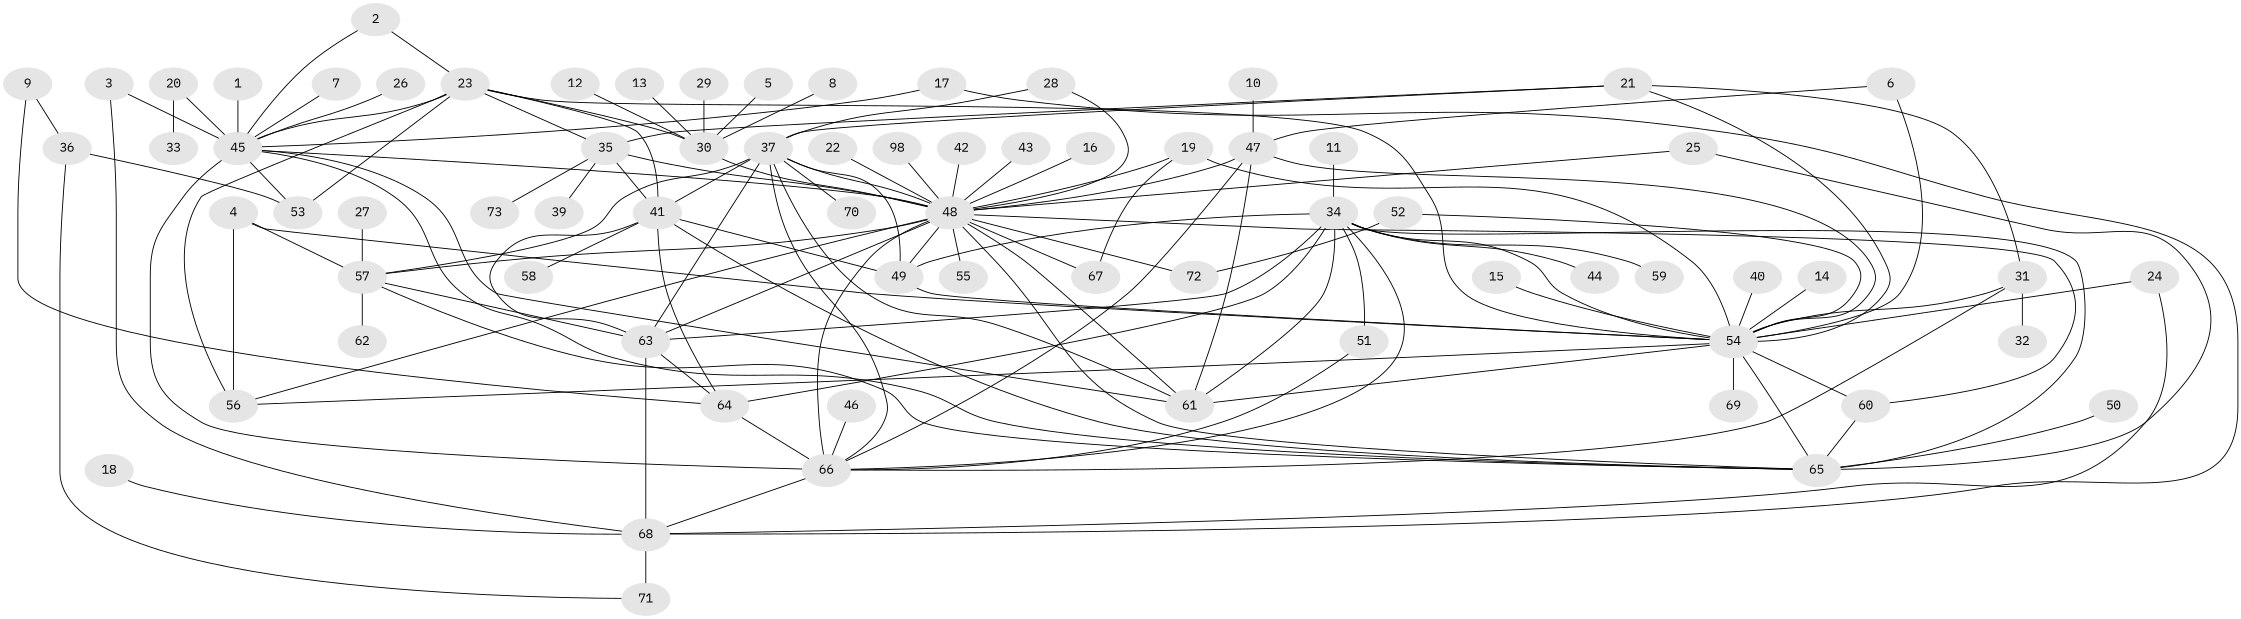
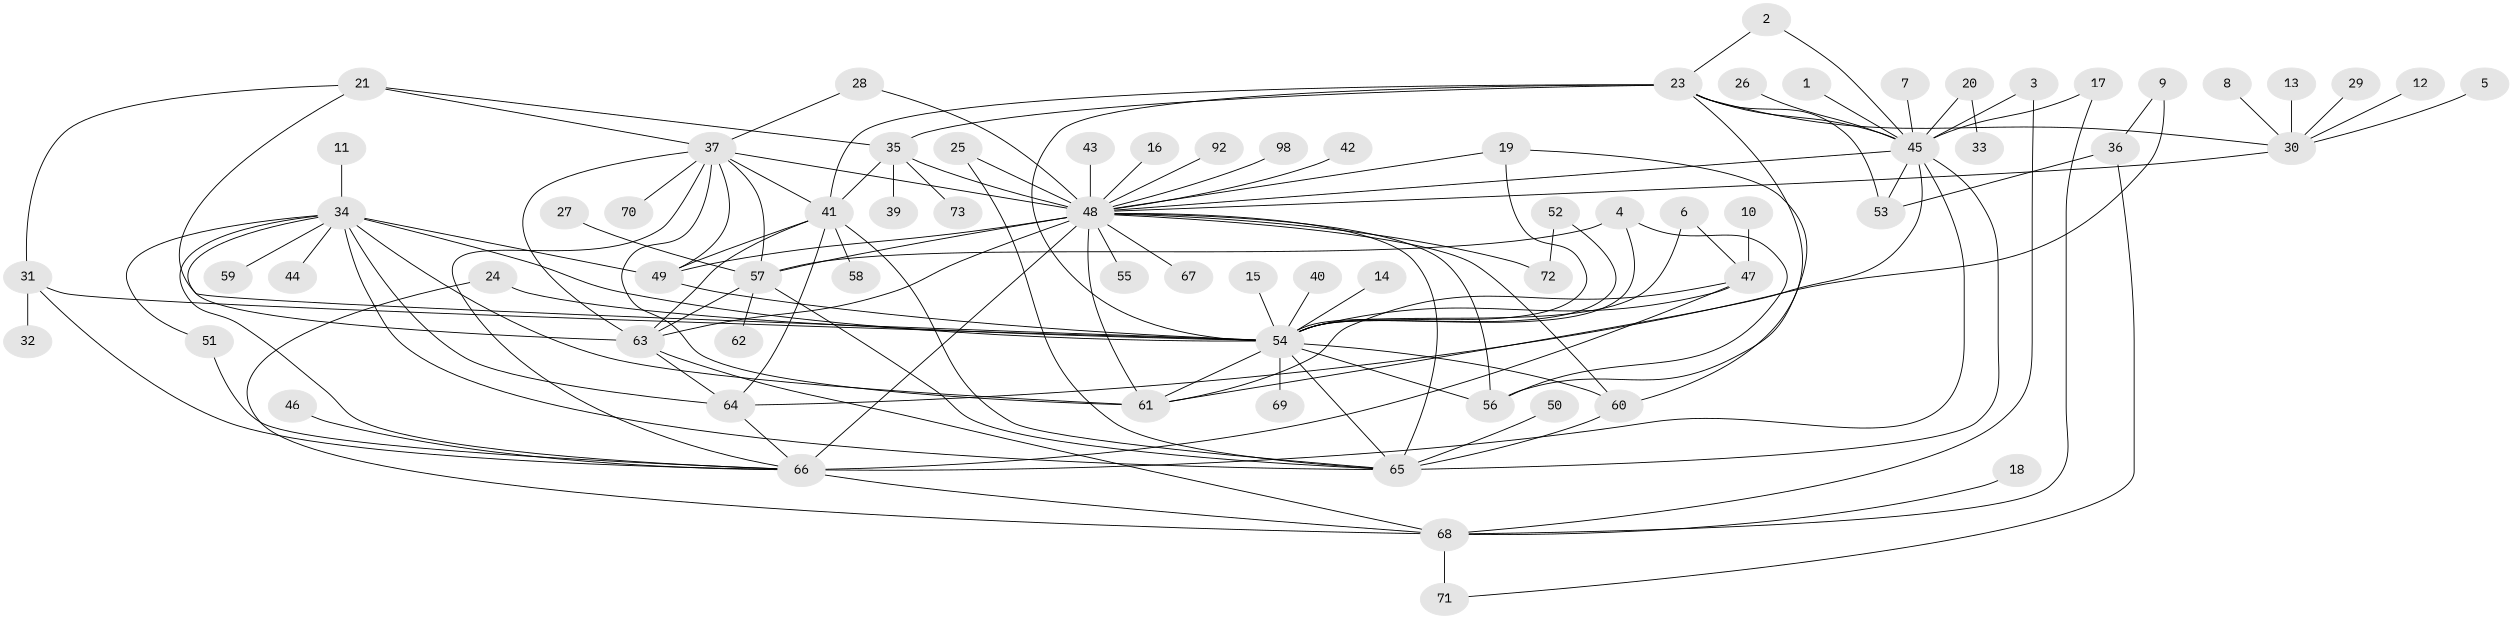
(833, 148) -> (1219, 148)
(1106, 192) -> none
(1127, 204) -> (1802, 225)
